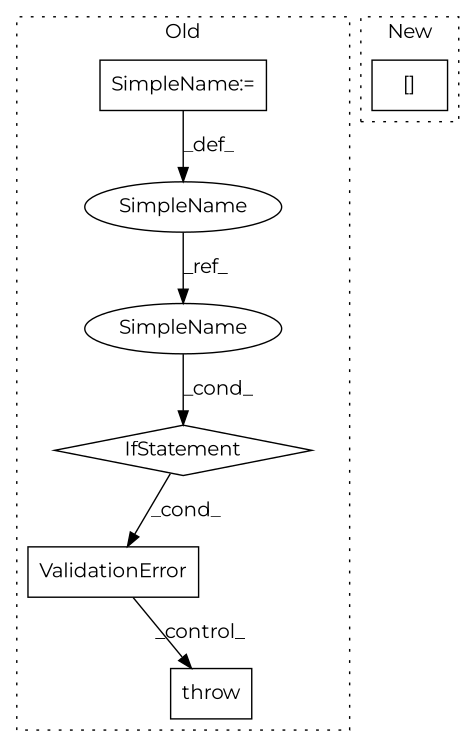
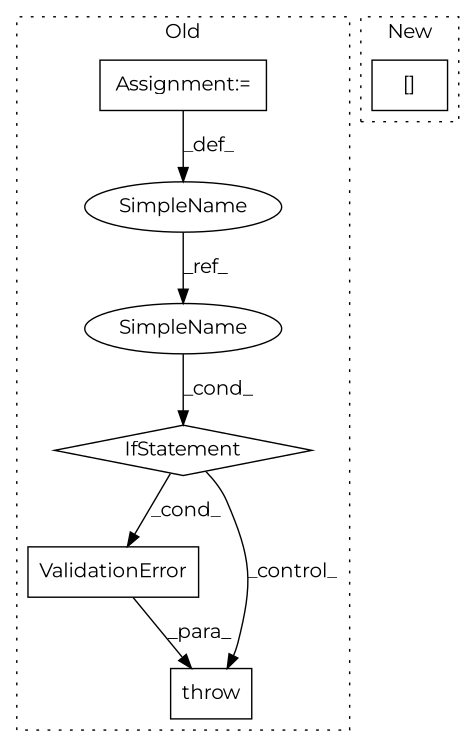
(183, 85) -> (183, 85)
none -> (246, 560)
(200, 633) -> (200, 633)
